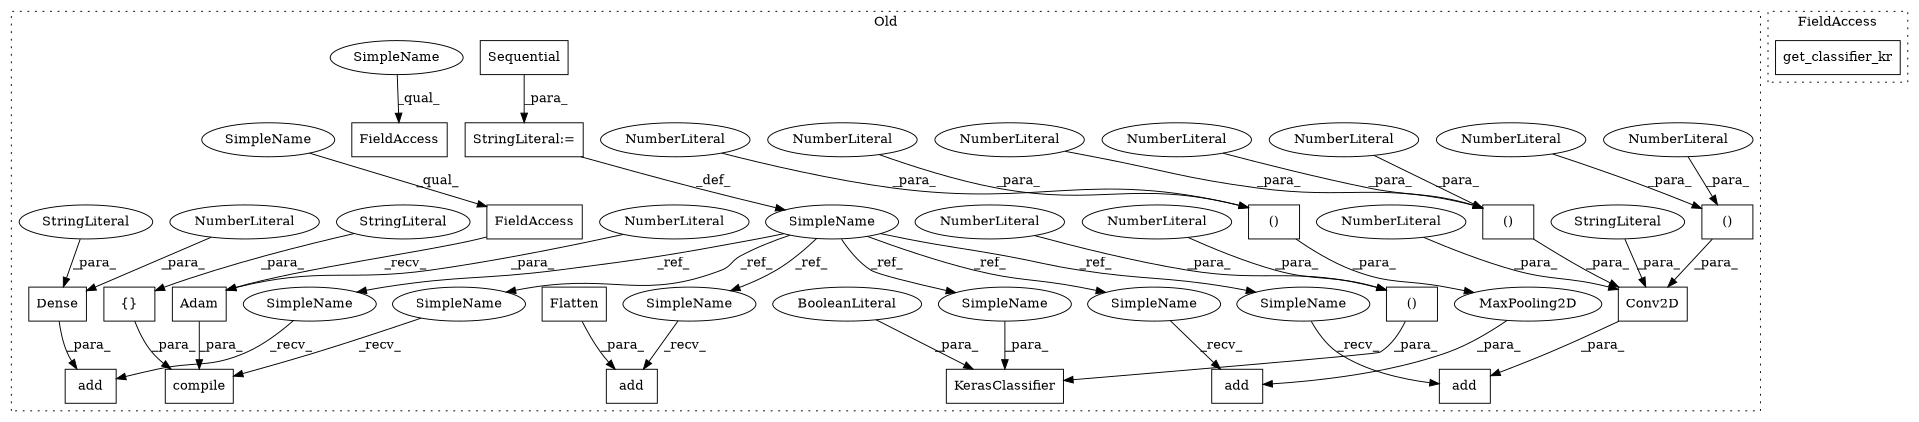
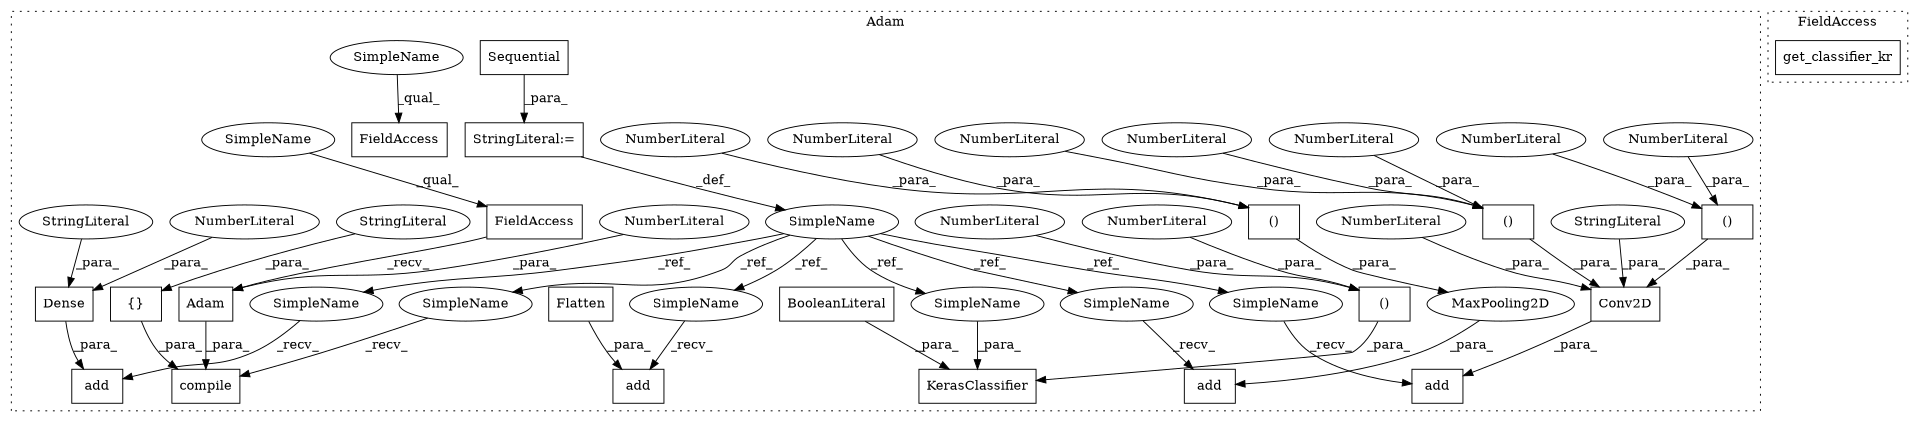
(886, 22) -> (886, 22)
(847, 304) -> (837, 304)
